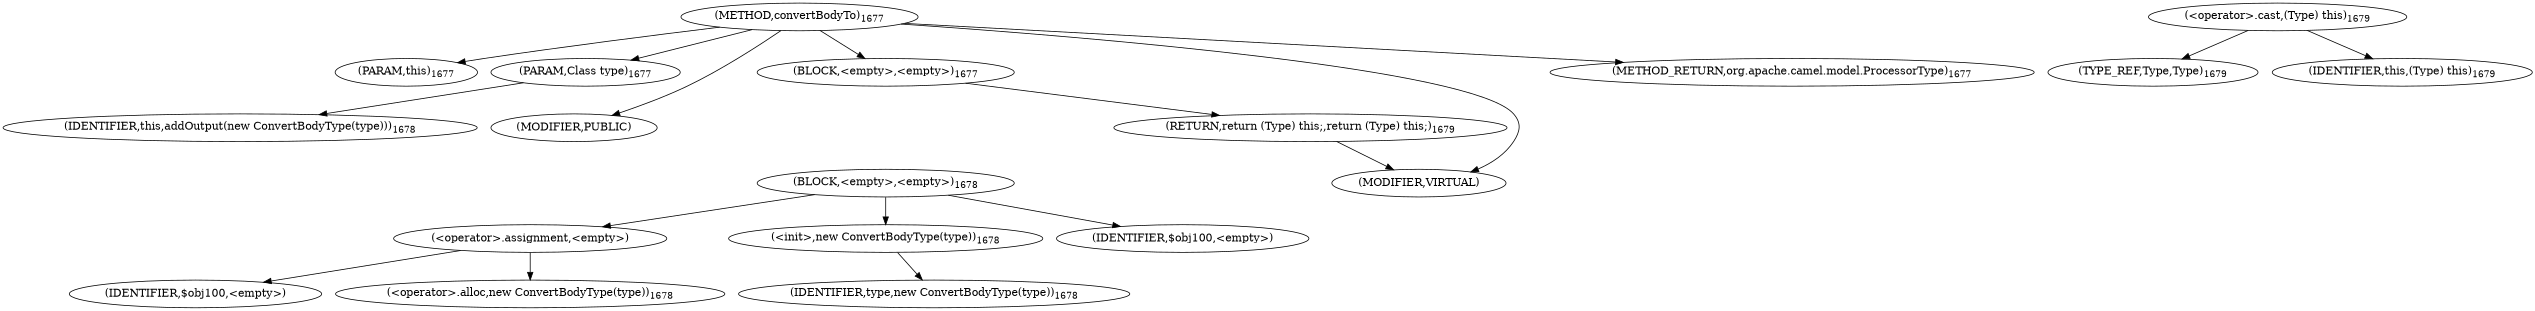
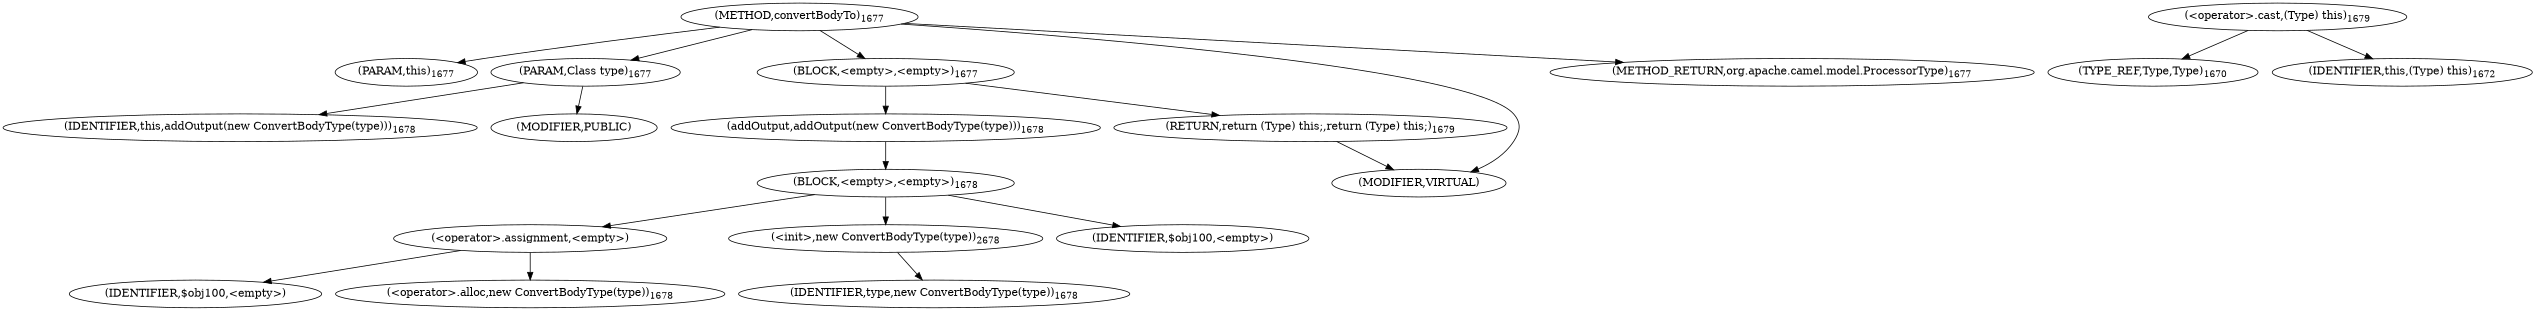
(2216, 71) -> (2216, 71)
(2484, 71) -> (2484, 71)
(703, 78) -> (581, 96)
none -> (886, 128)
(988, 237) -> (988, 237)
